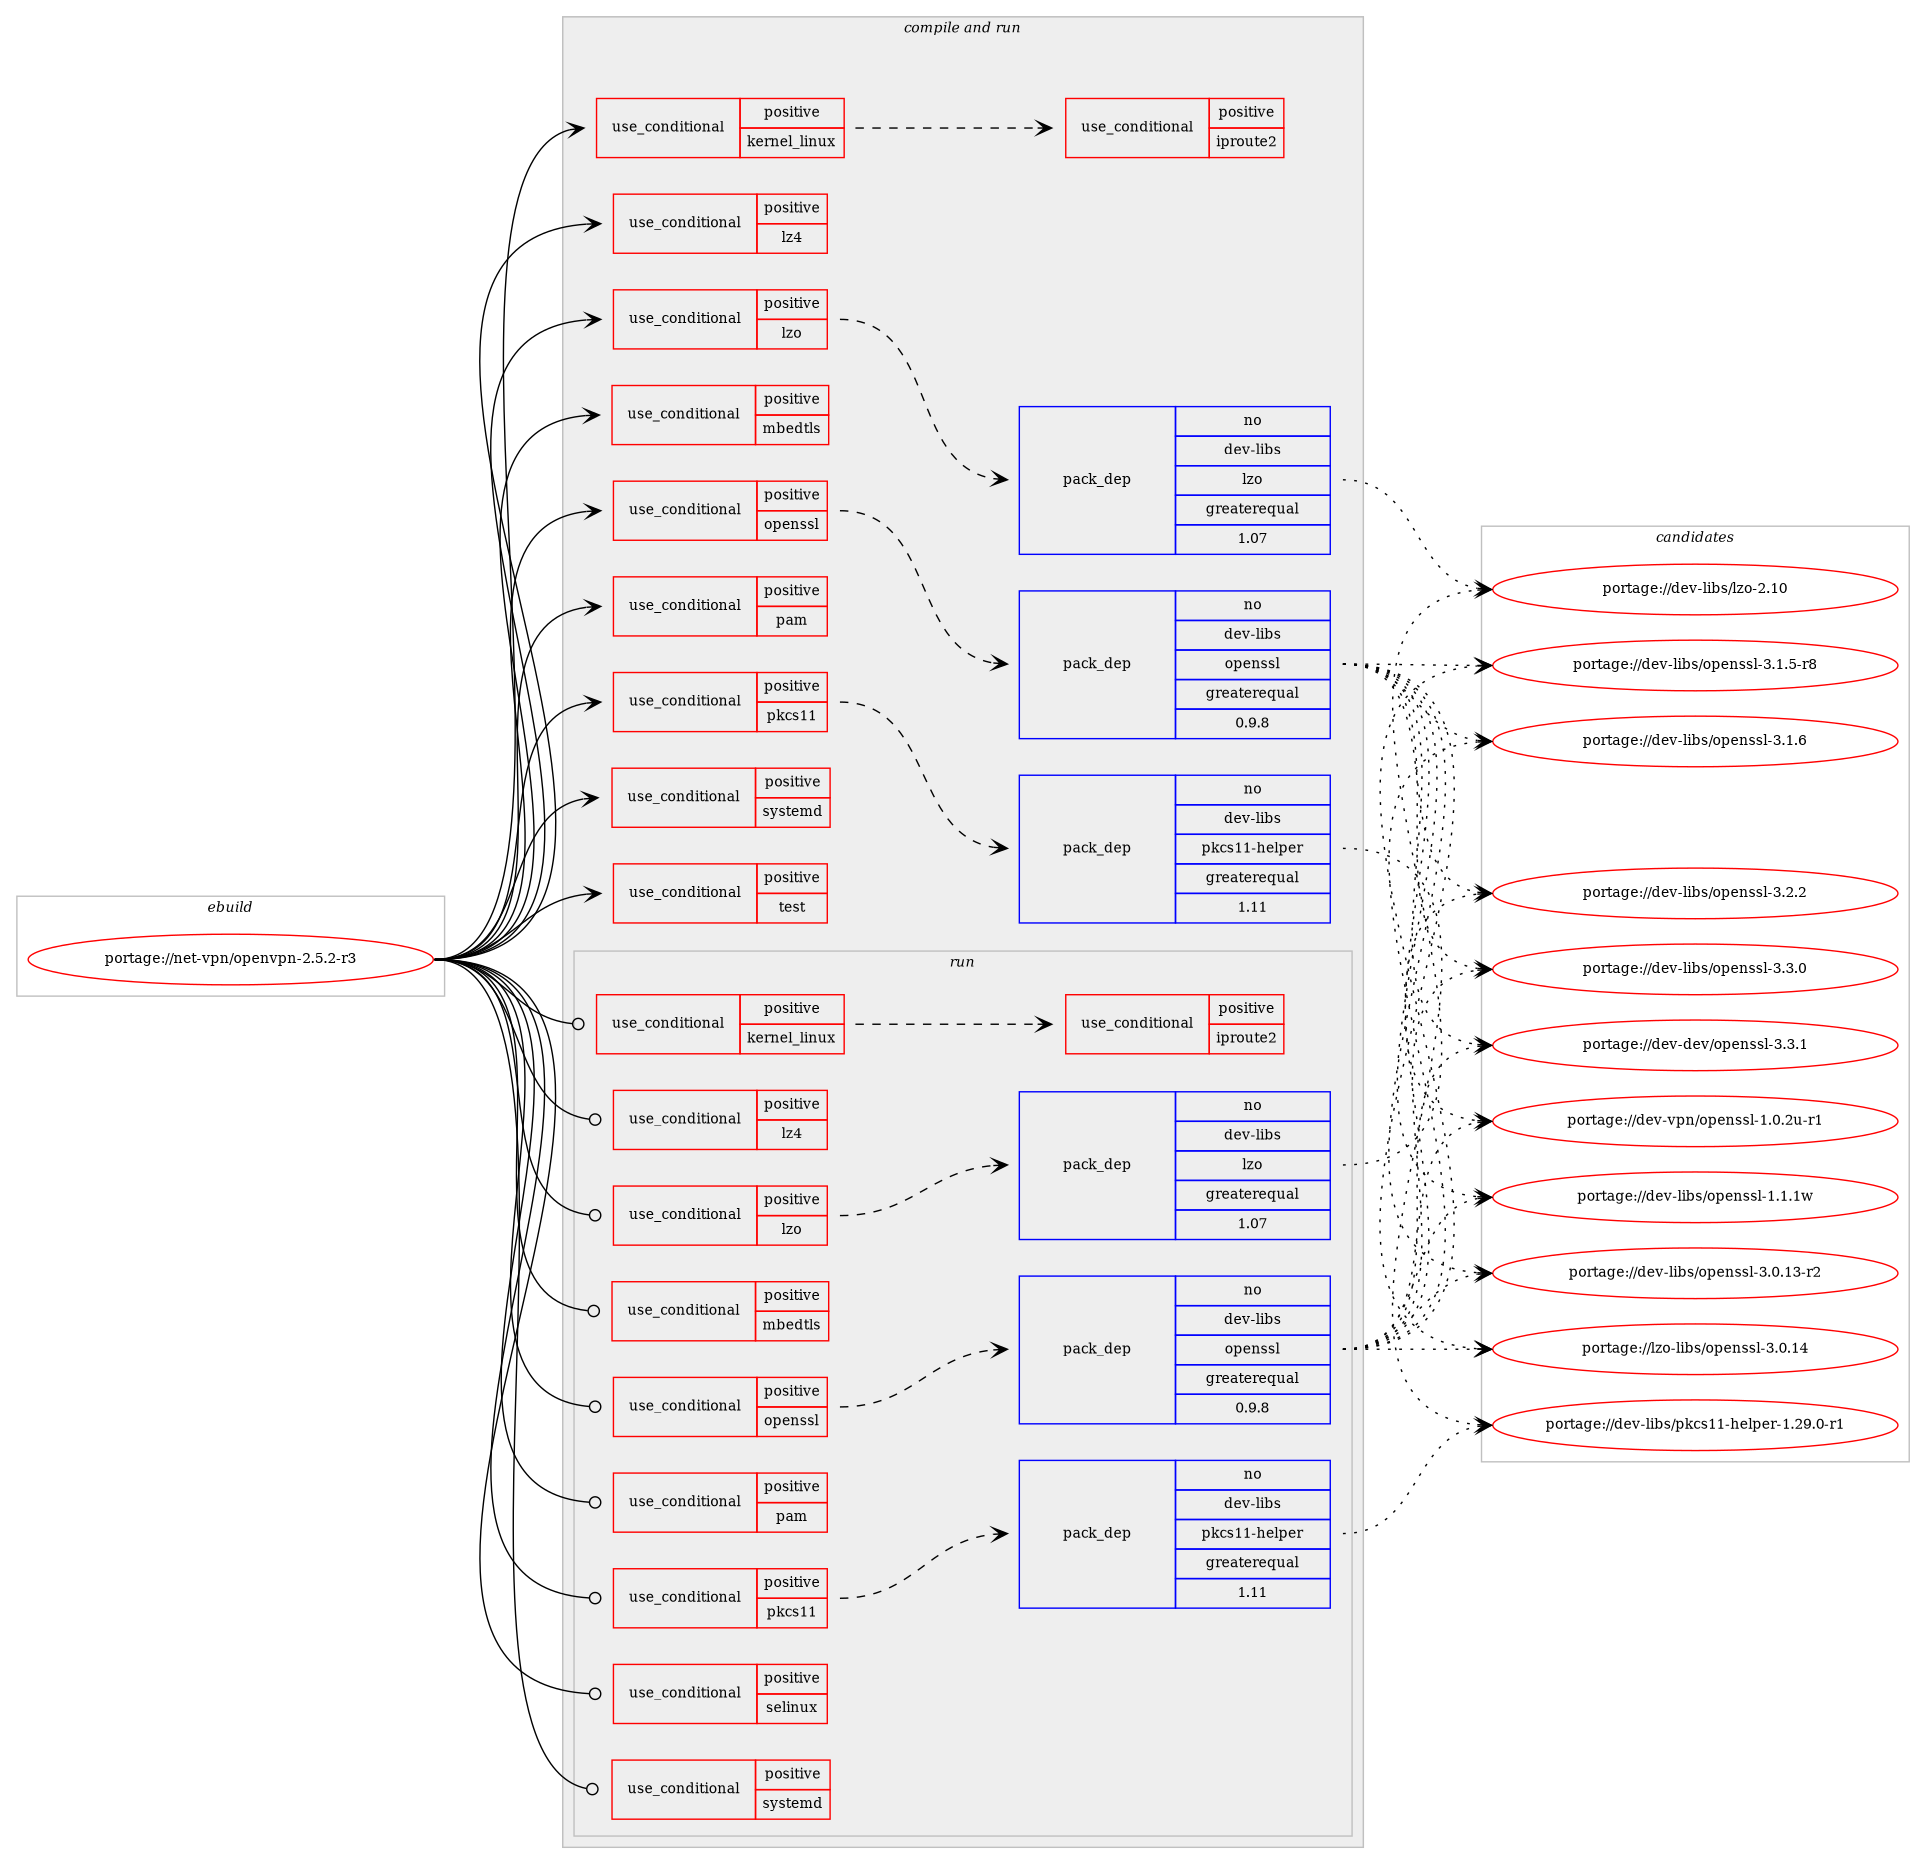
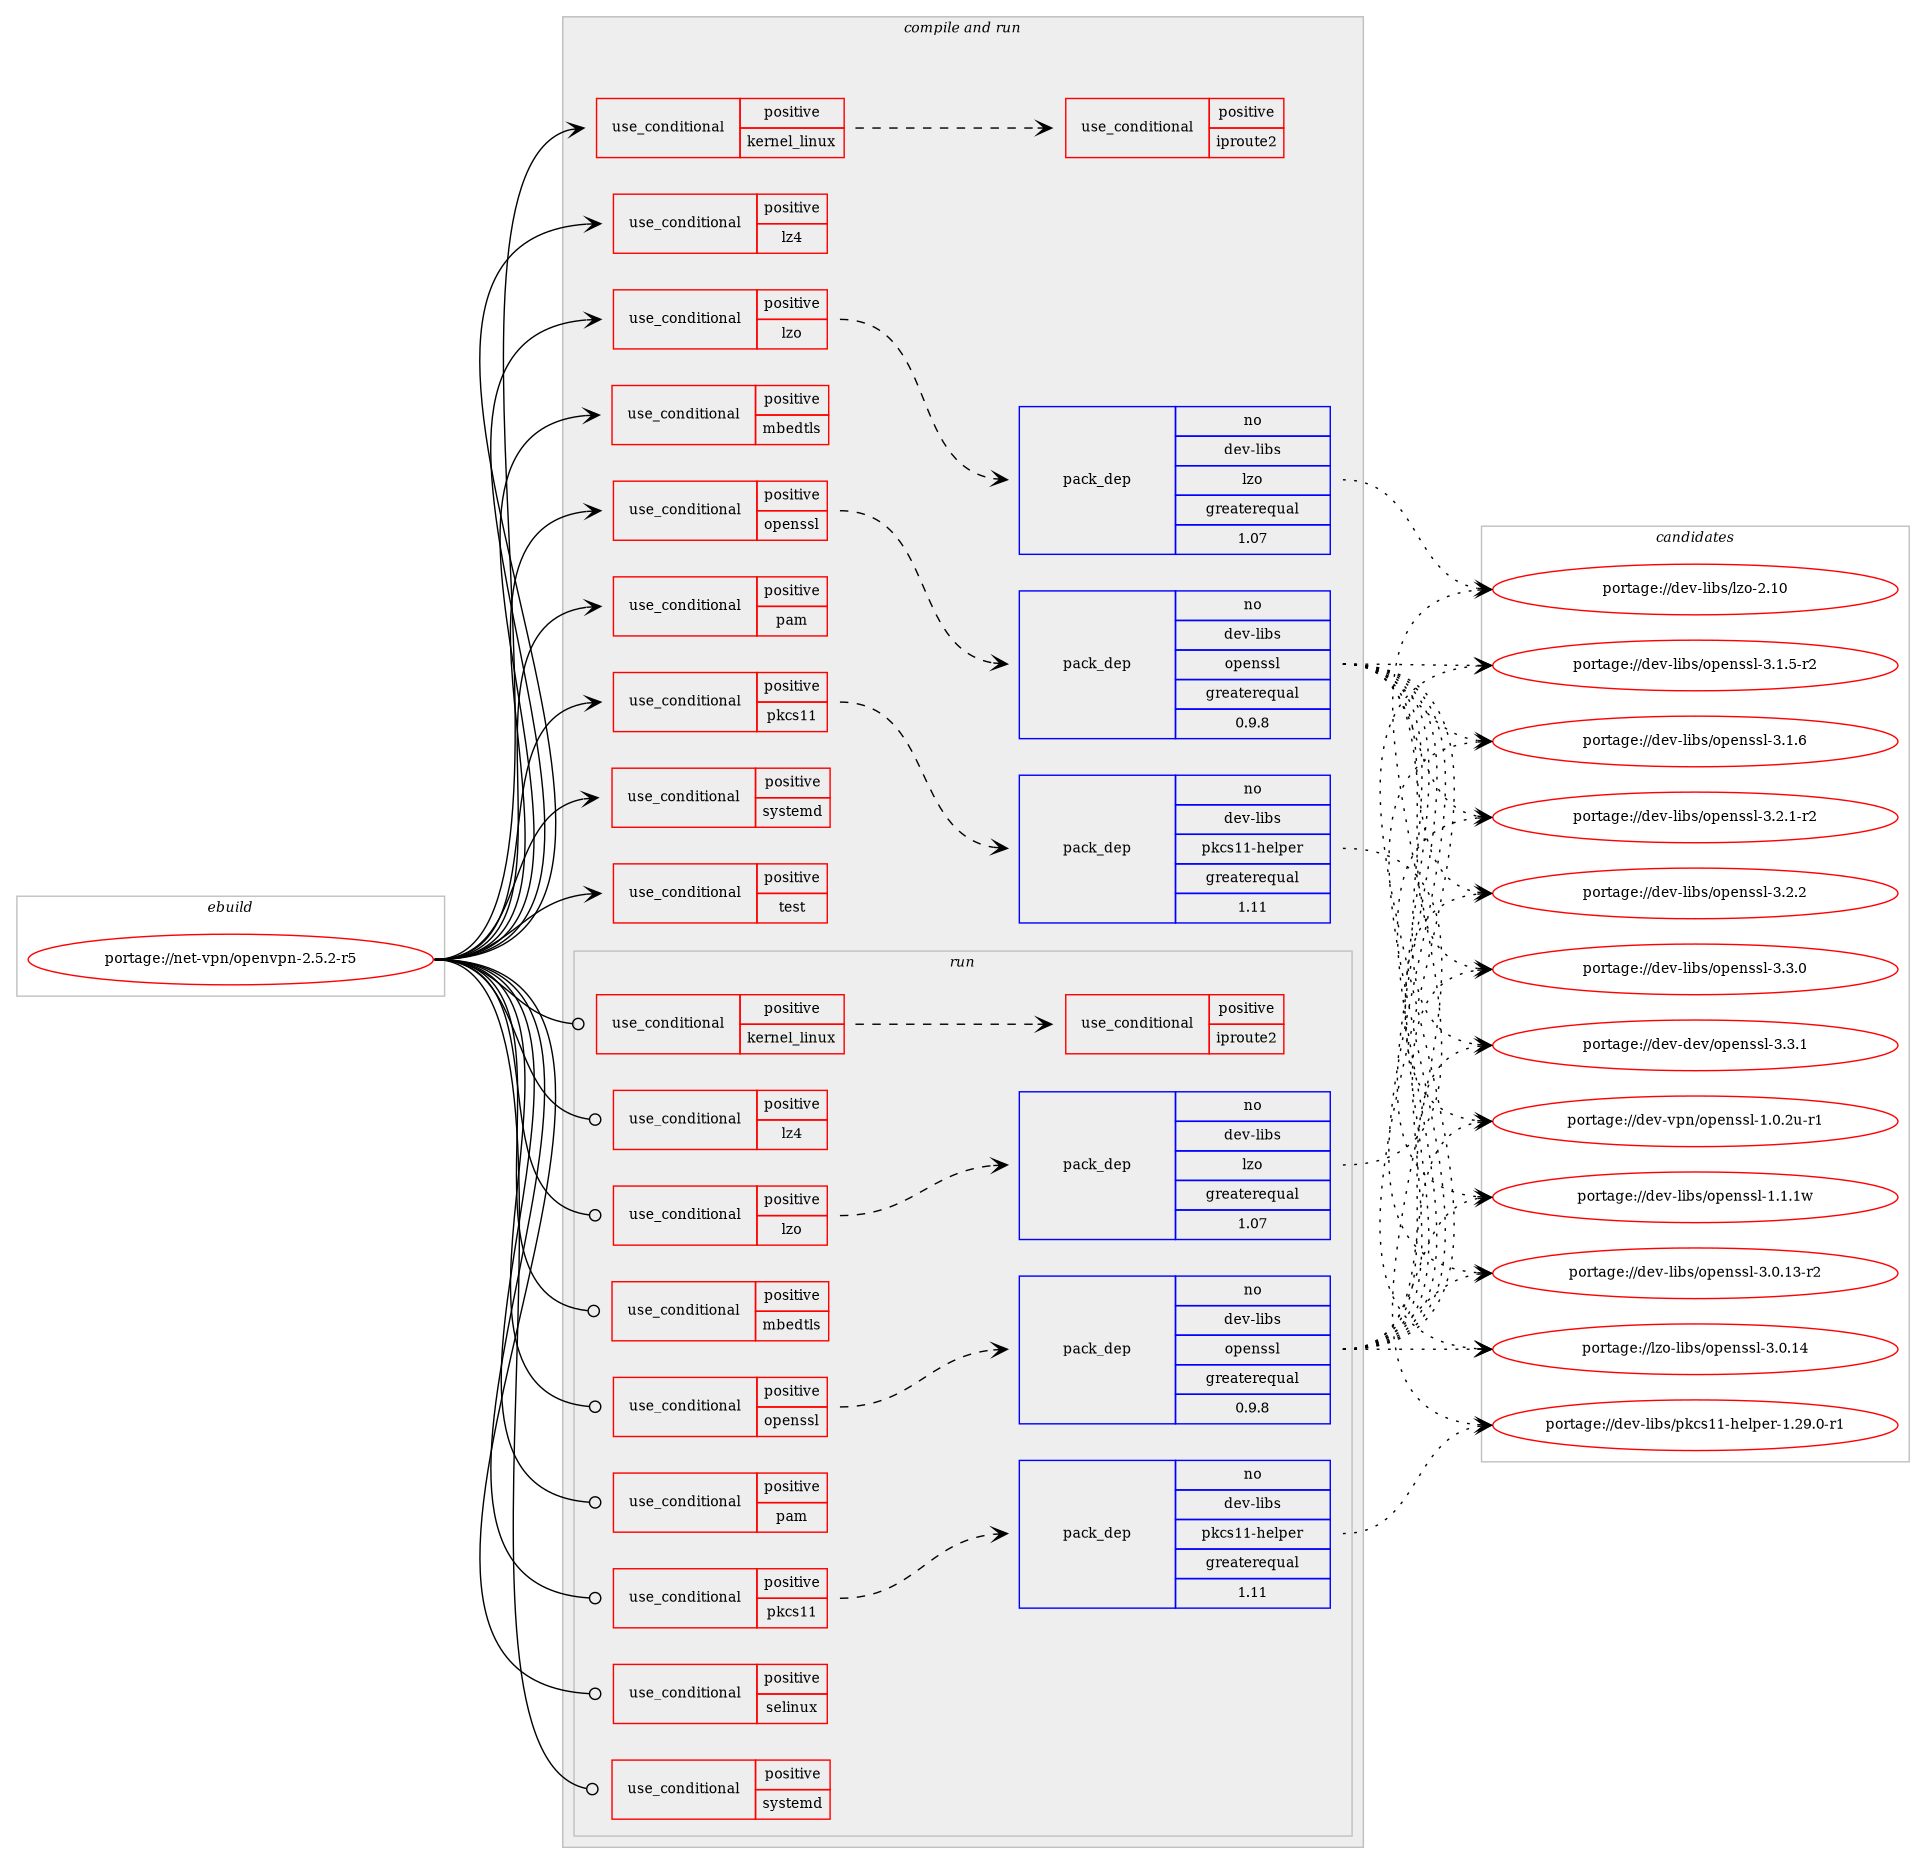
(1695, 665) -> (1695, 665)
none -> (1695, 817)
(231, 960) -> (231, 960)
